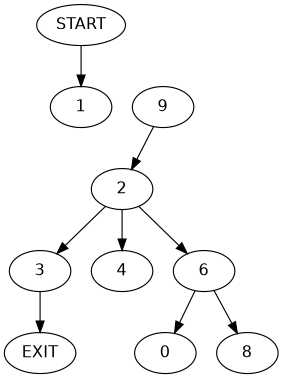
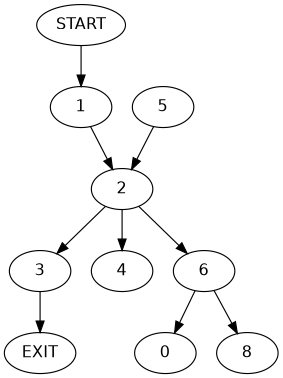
(163, 107) -> (163, 107)
none -> (99, 143)
